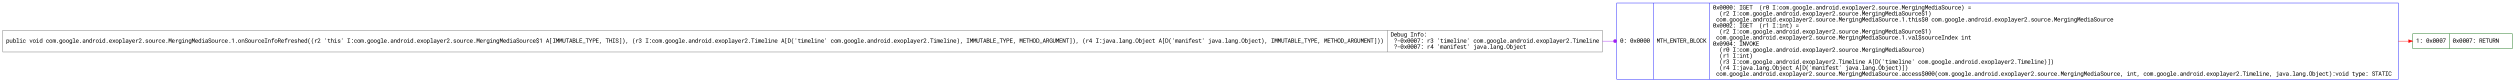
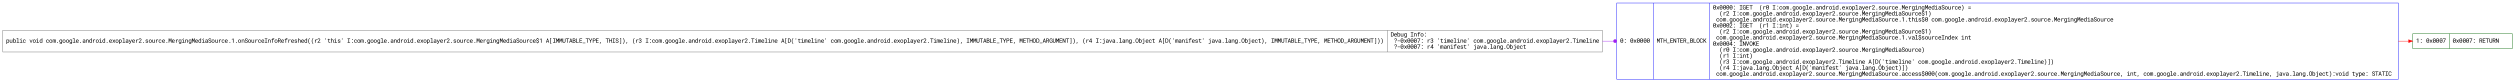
(1739, 44) -> (1739, 44)
